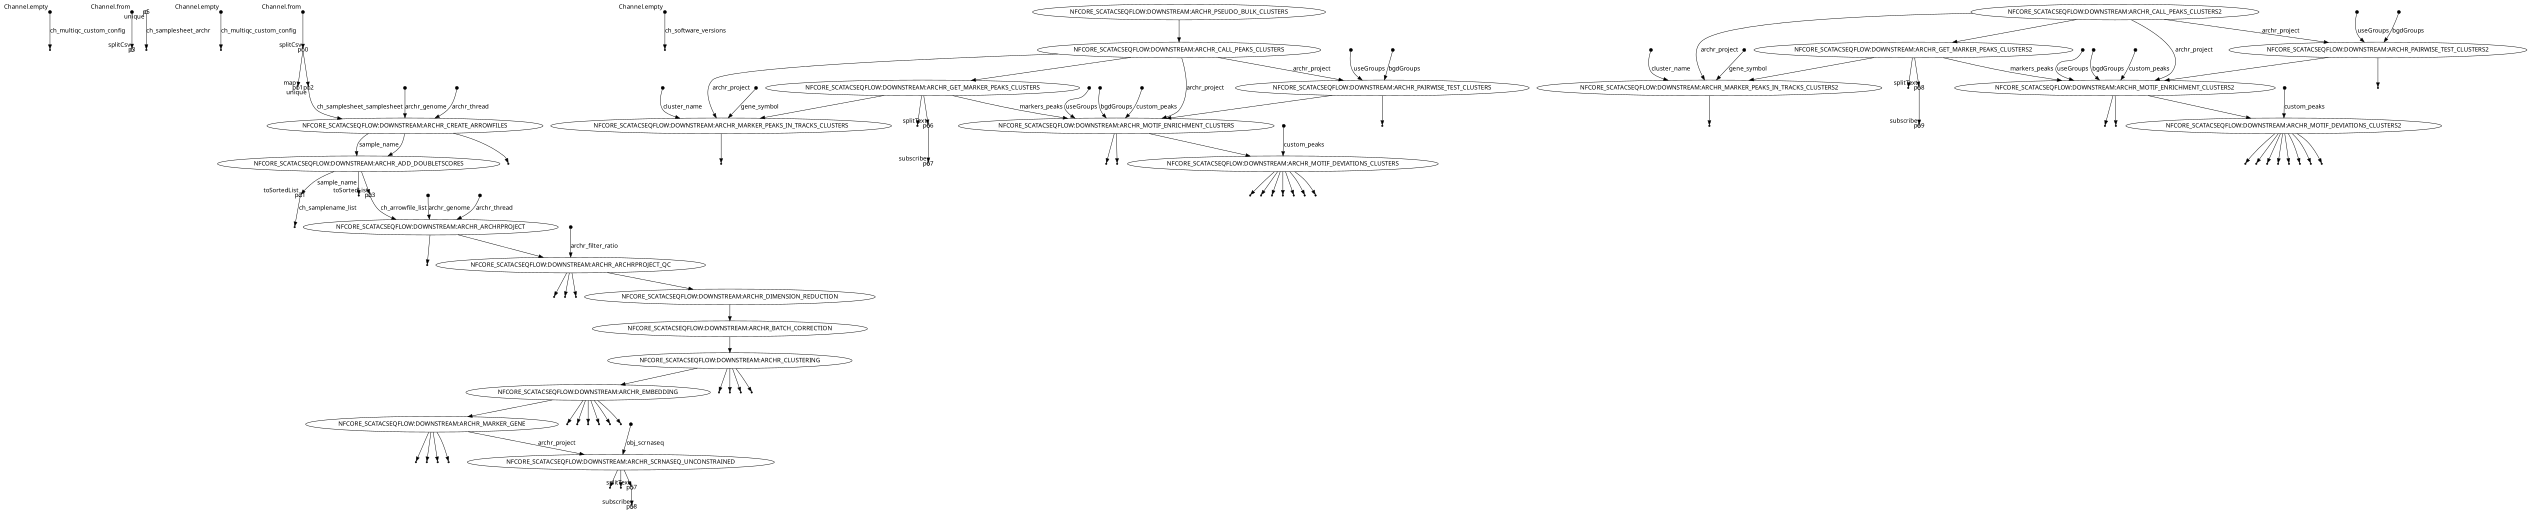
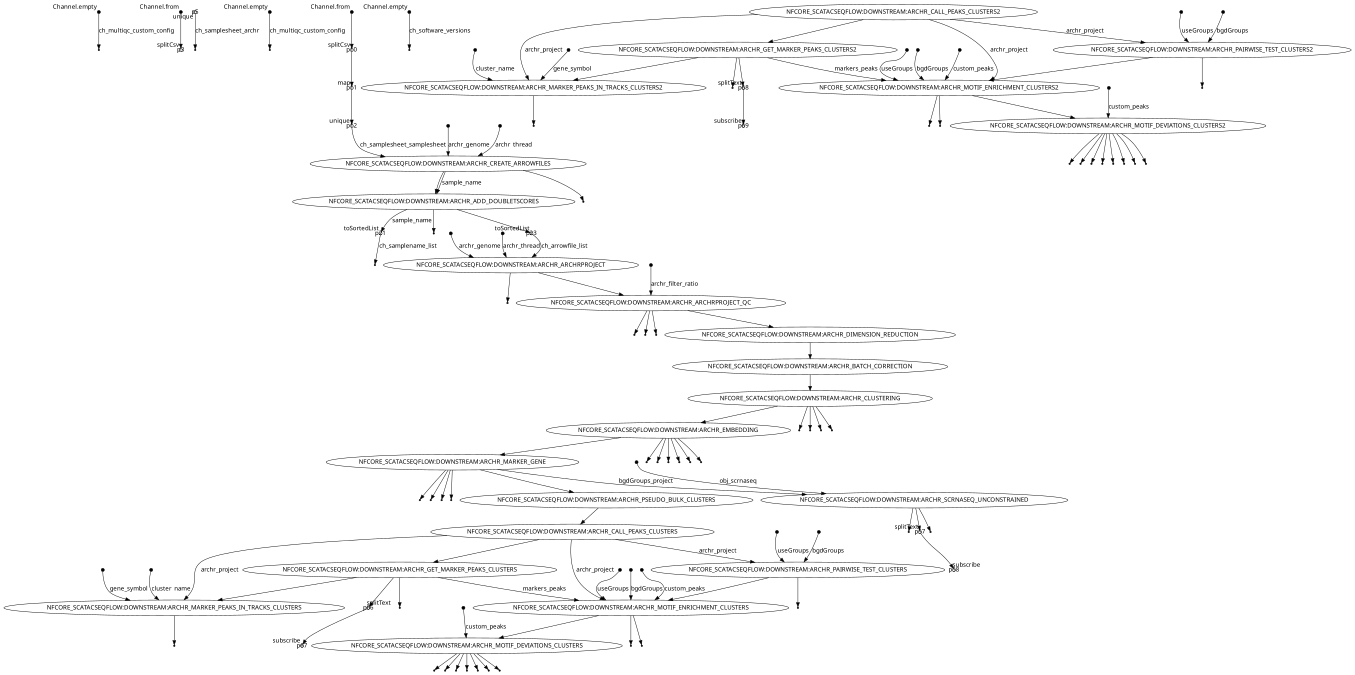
(305, 67) -> (352, 105)
(557, 443) -> (646, 481)
none -> (525, 481)
